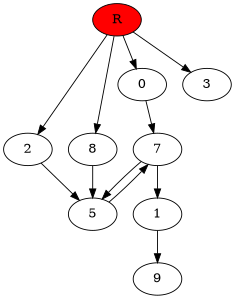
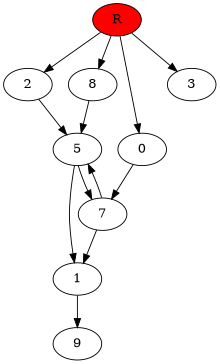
none -> (69, 210)
